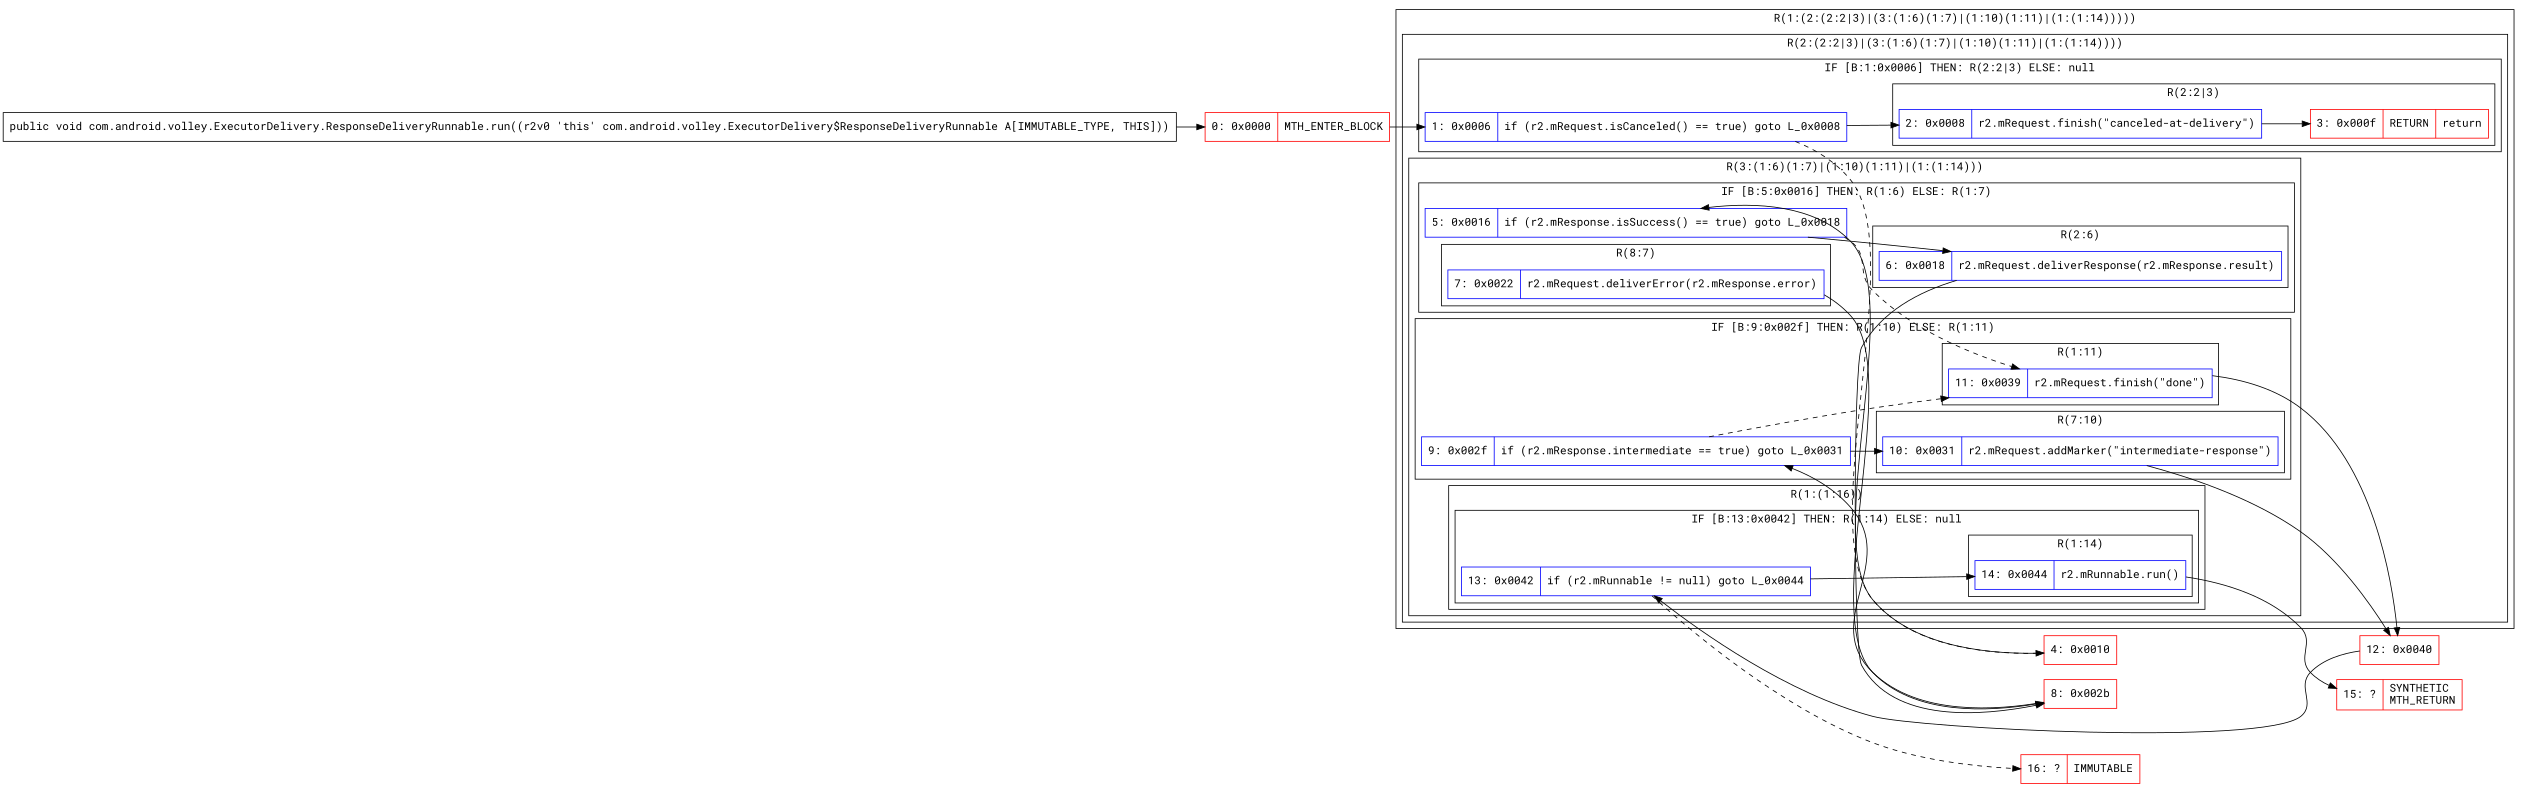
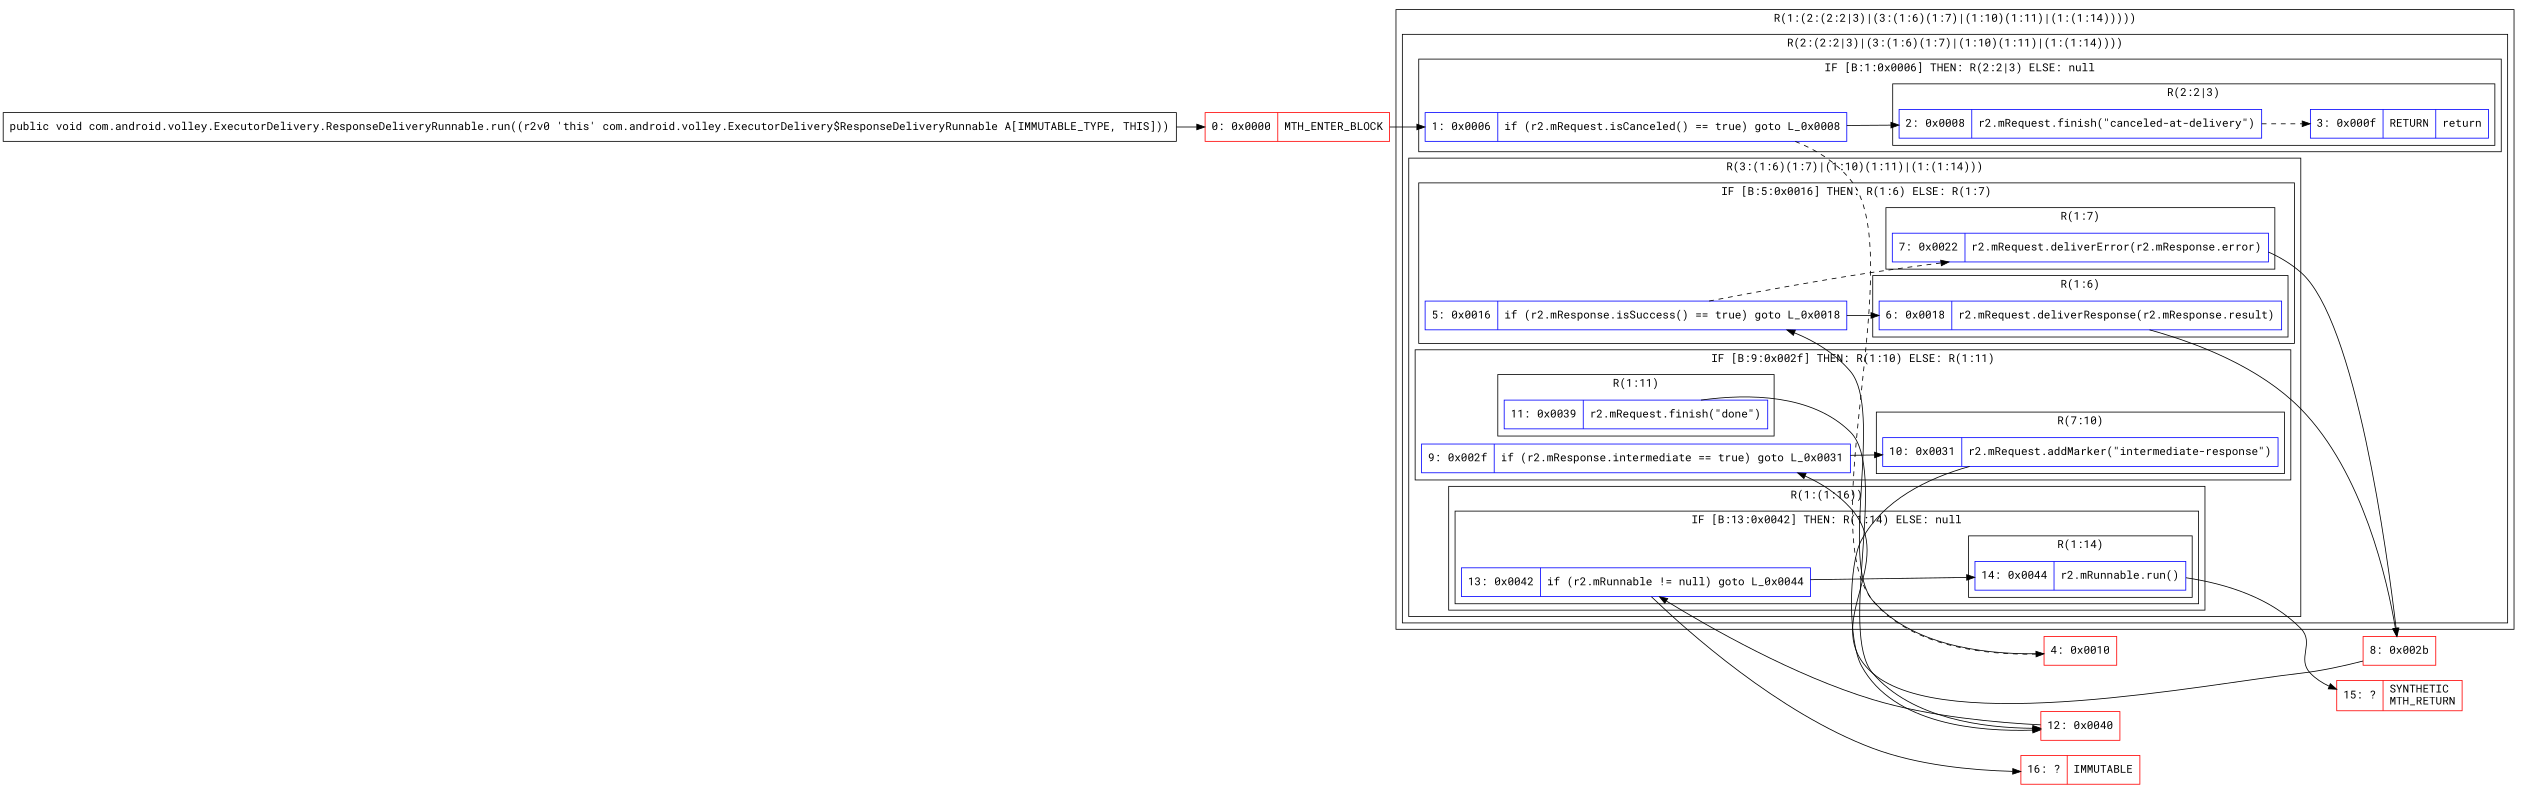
(2282, 124) -> (2282, 124)
(2399, 124) -> (2399, 124)
(2080, 235) -> (2080, 285)
(1636, 254) -> (2080, 217)
(1915, 324) -> (1825, 280)
(1825, 416) -> none
(1817, 716) -> (1815, 721)
